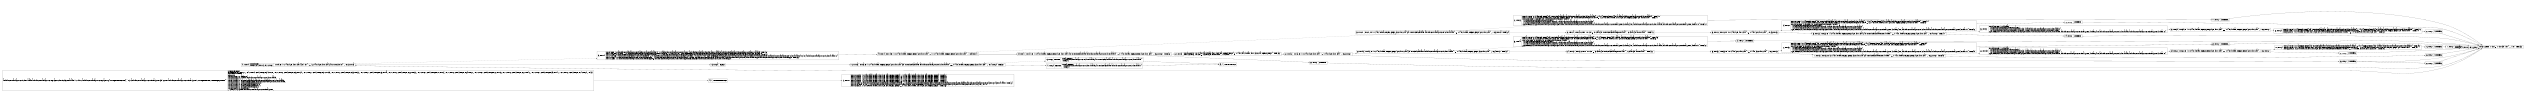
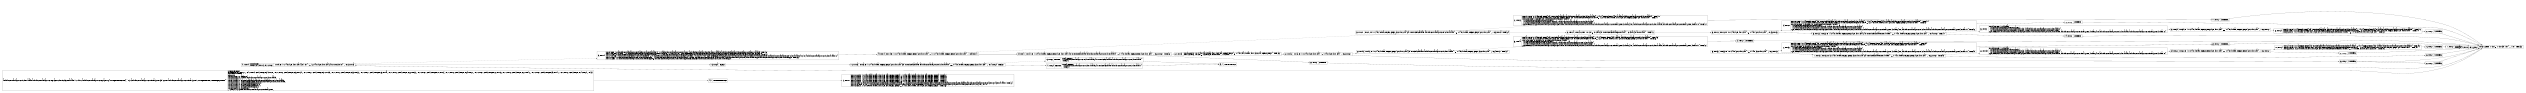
(1610, 52) -> none
